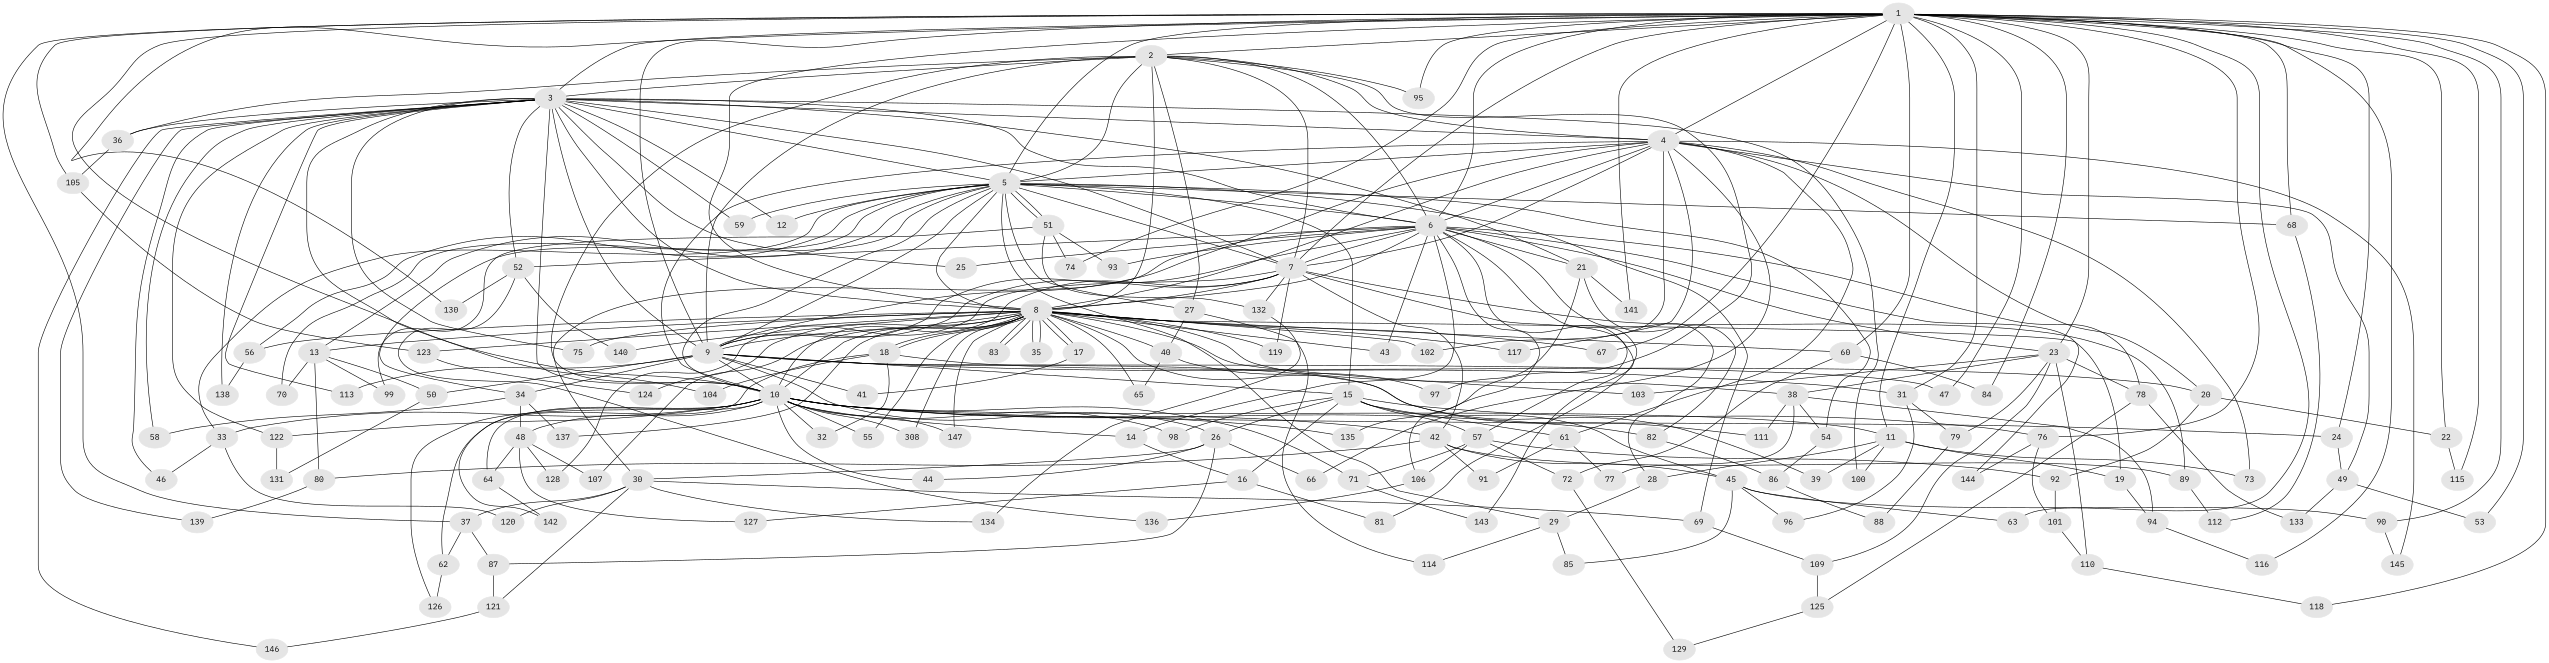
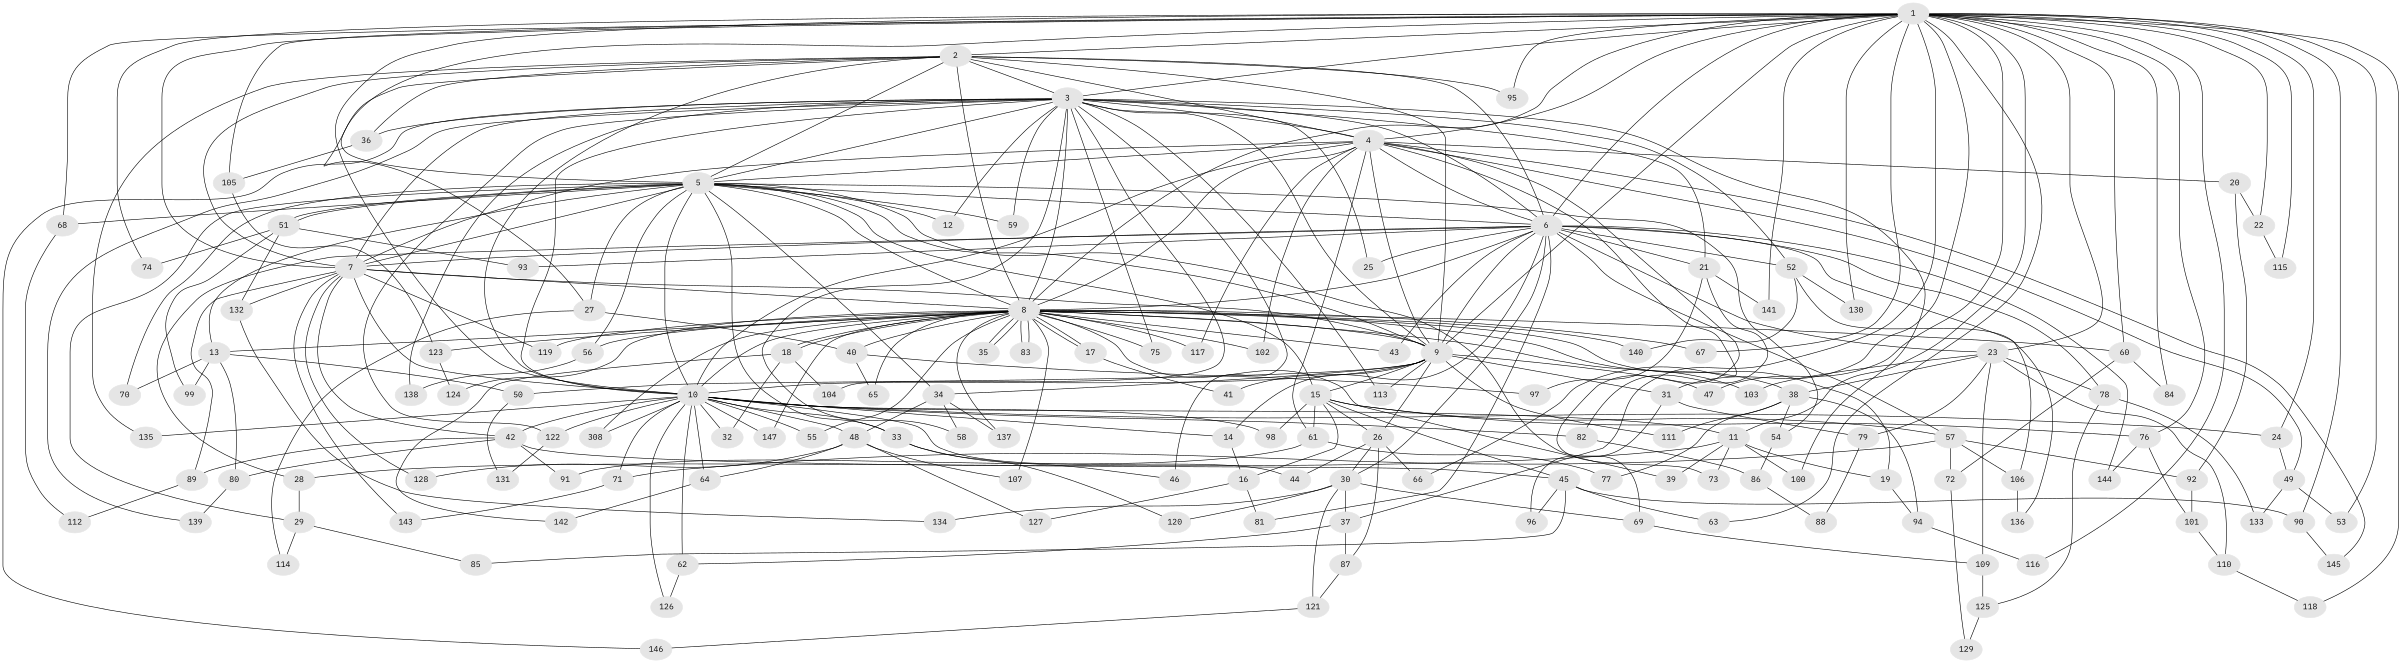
(1837, 369) -> none
